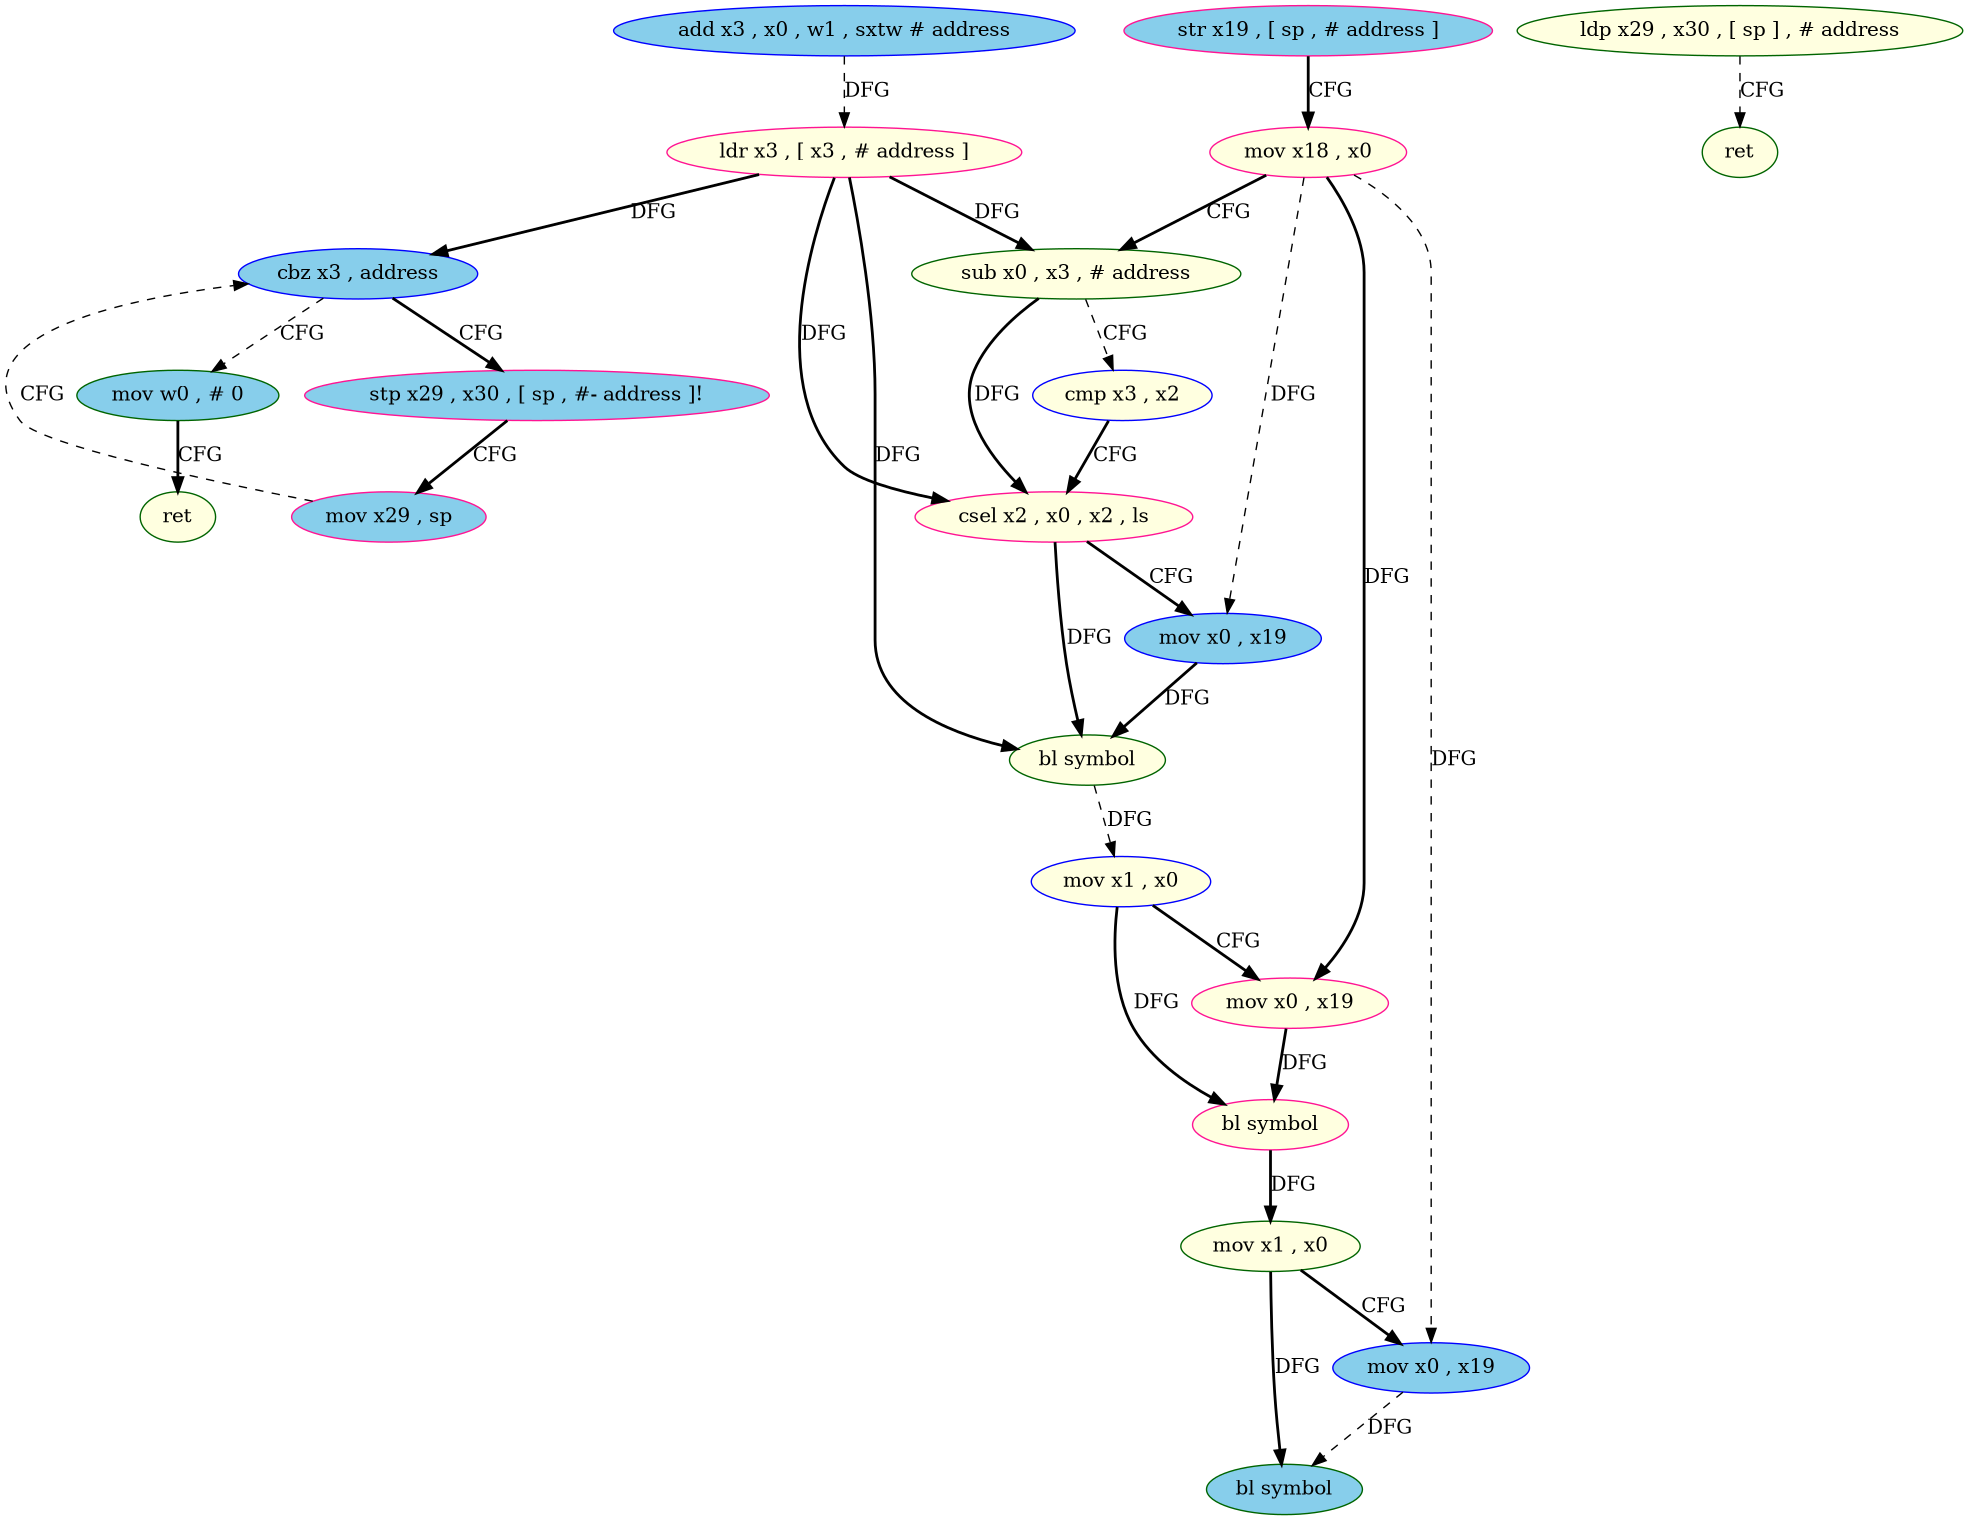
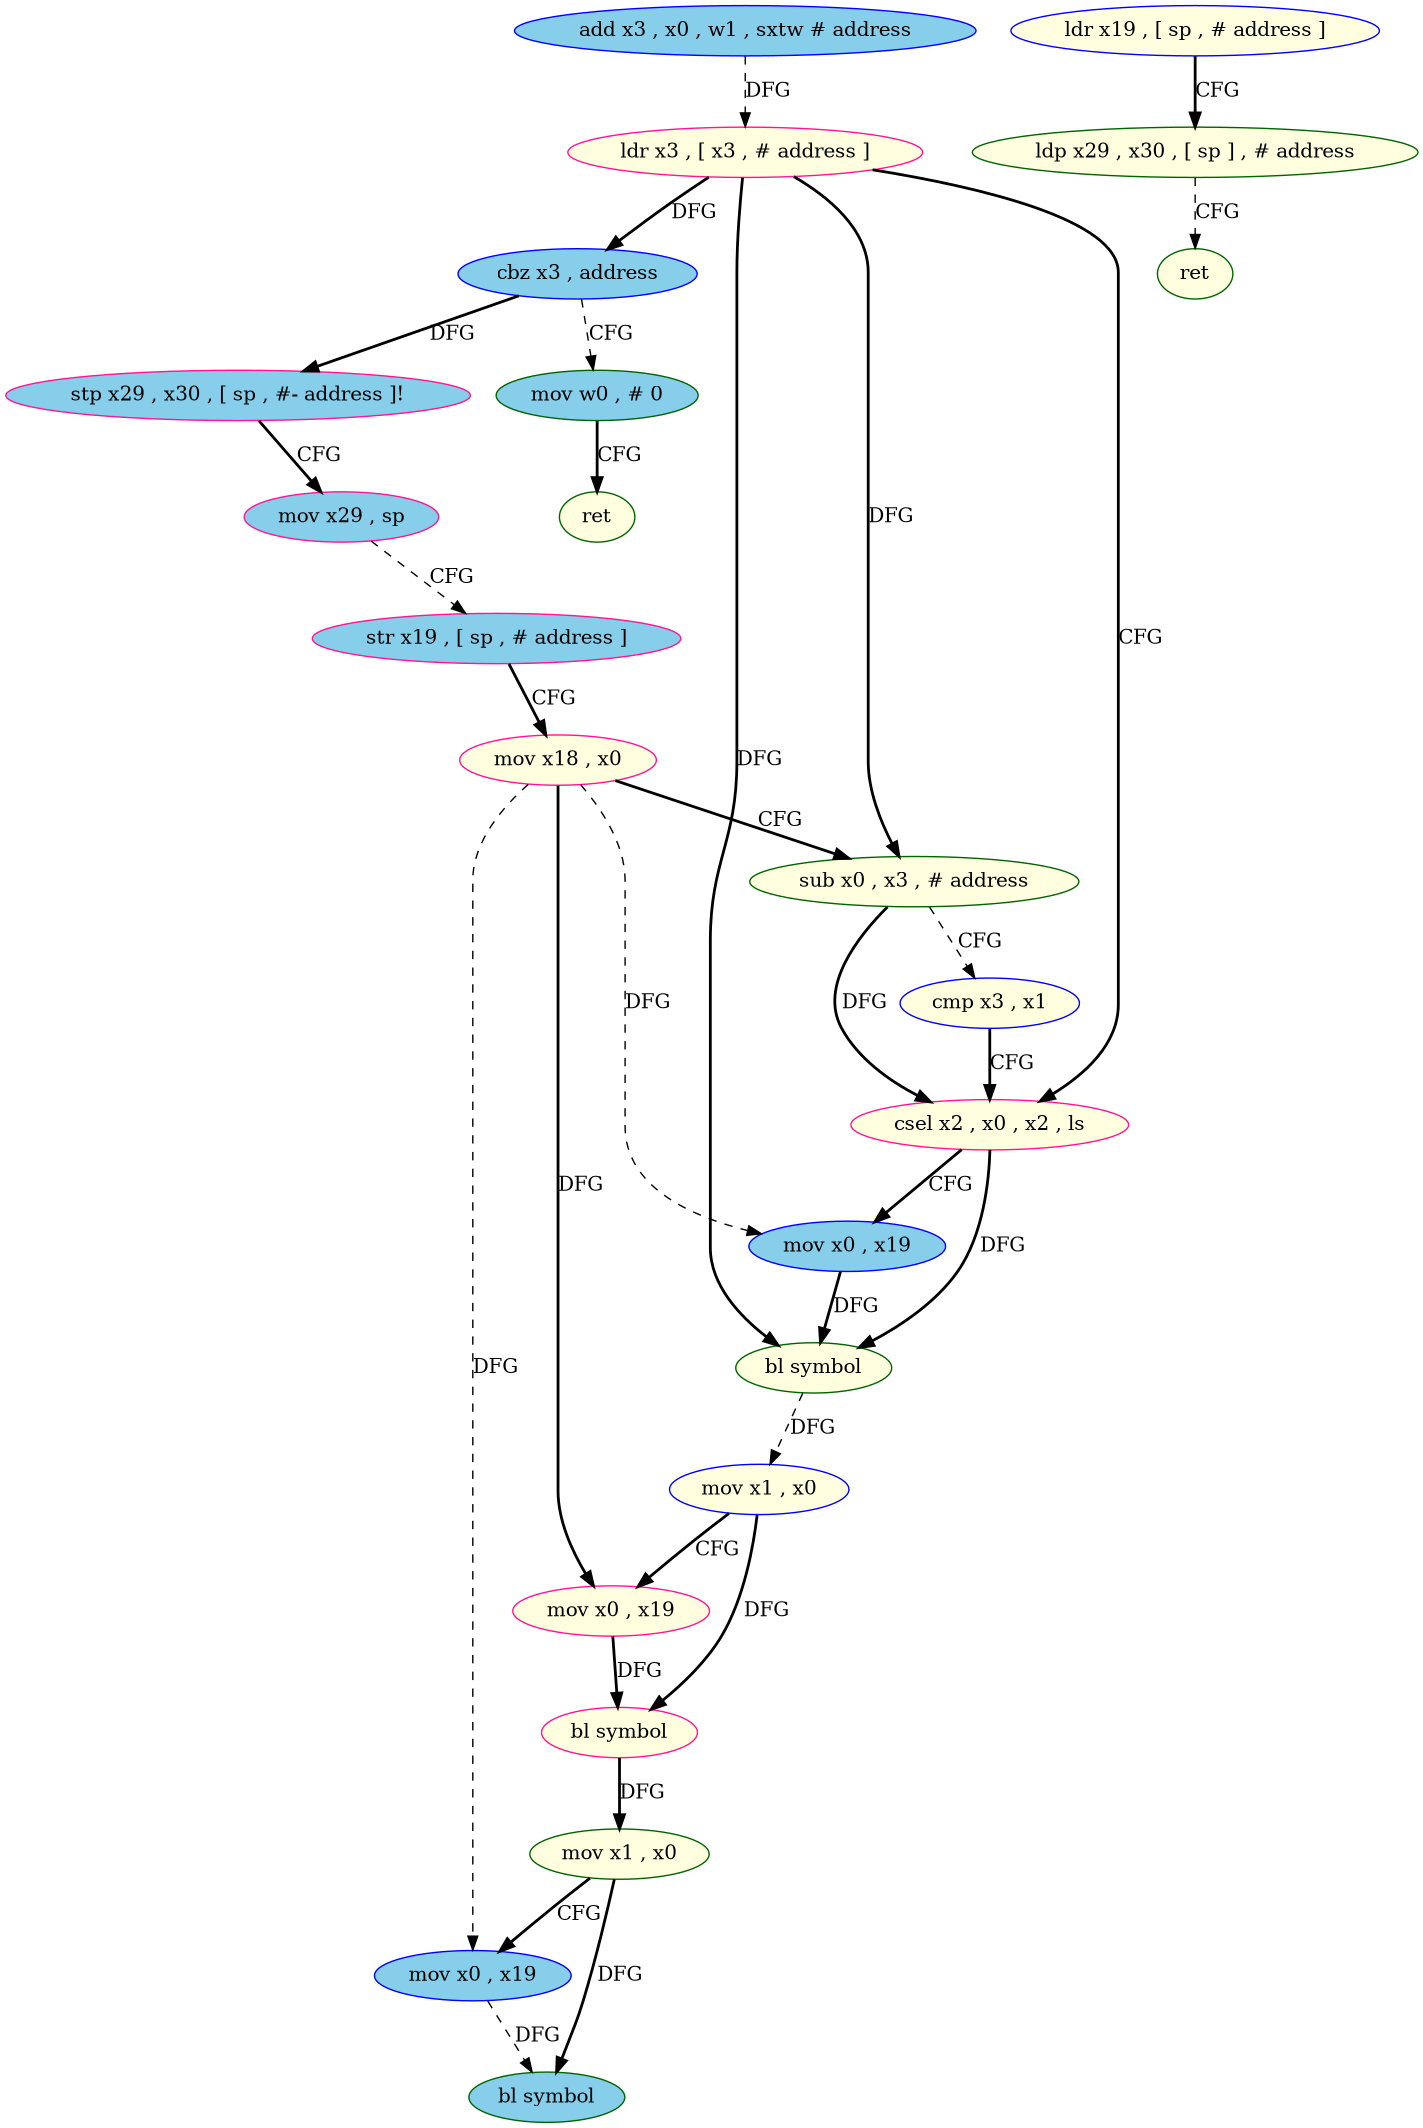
none -> (1195, 31)
(481, 335) -> (453, 335)
(824, 335) -> (1141, 639)
(1122, 395) -> (990, 1003)
(22, 422) -> (413, 573)
